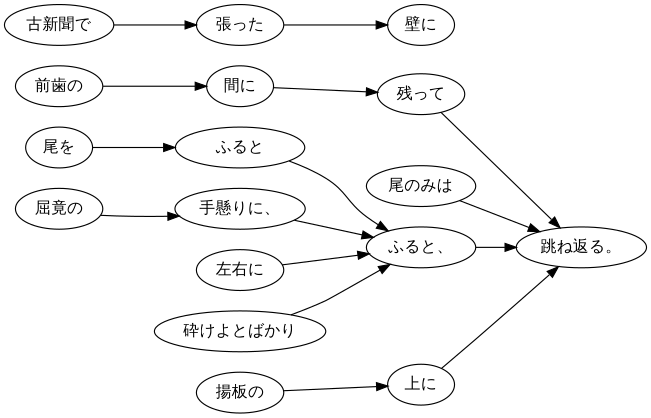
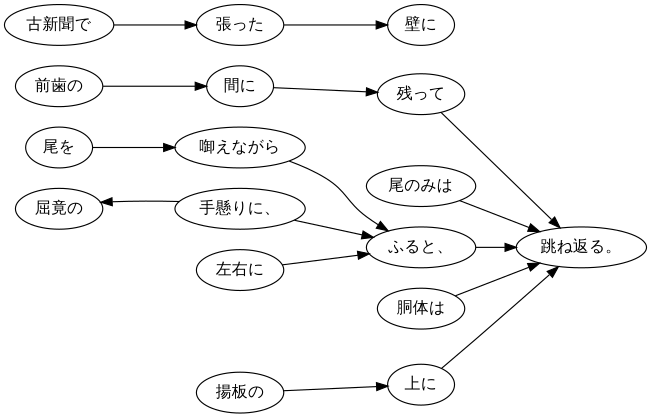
(240, 148) -> (240, 148)
(134, 216) -> (146, 201)
none -> (421, 309)
(240, 331) -> none
